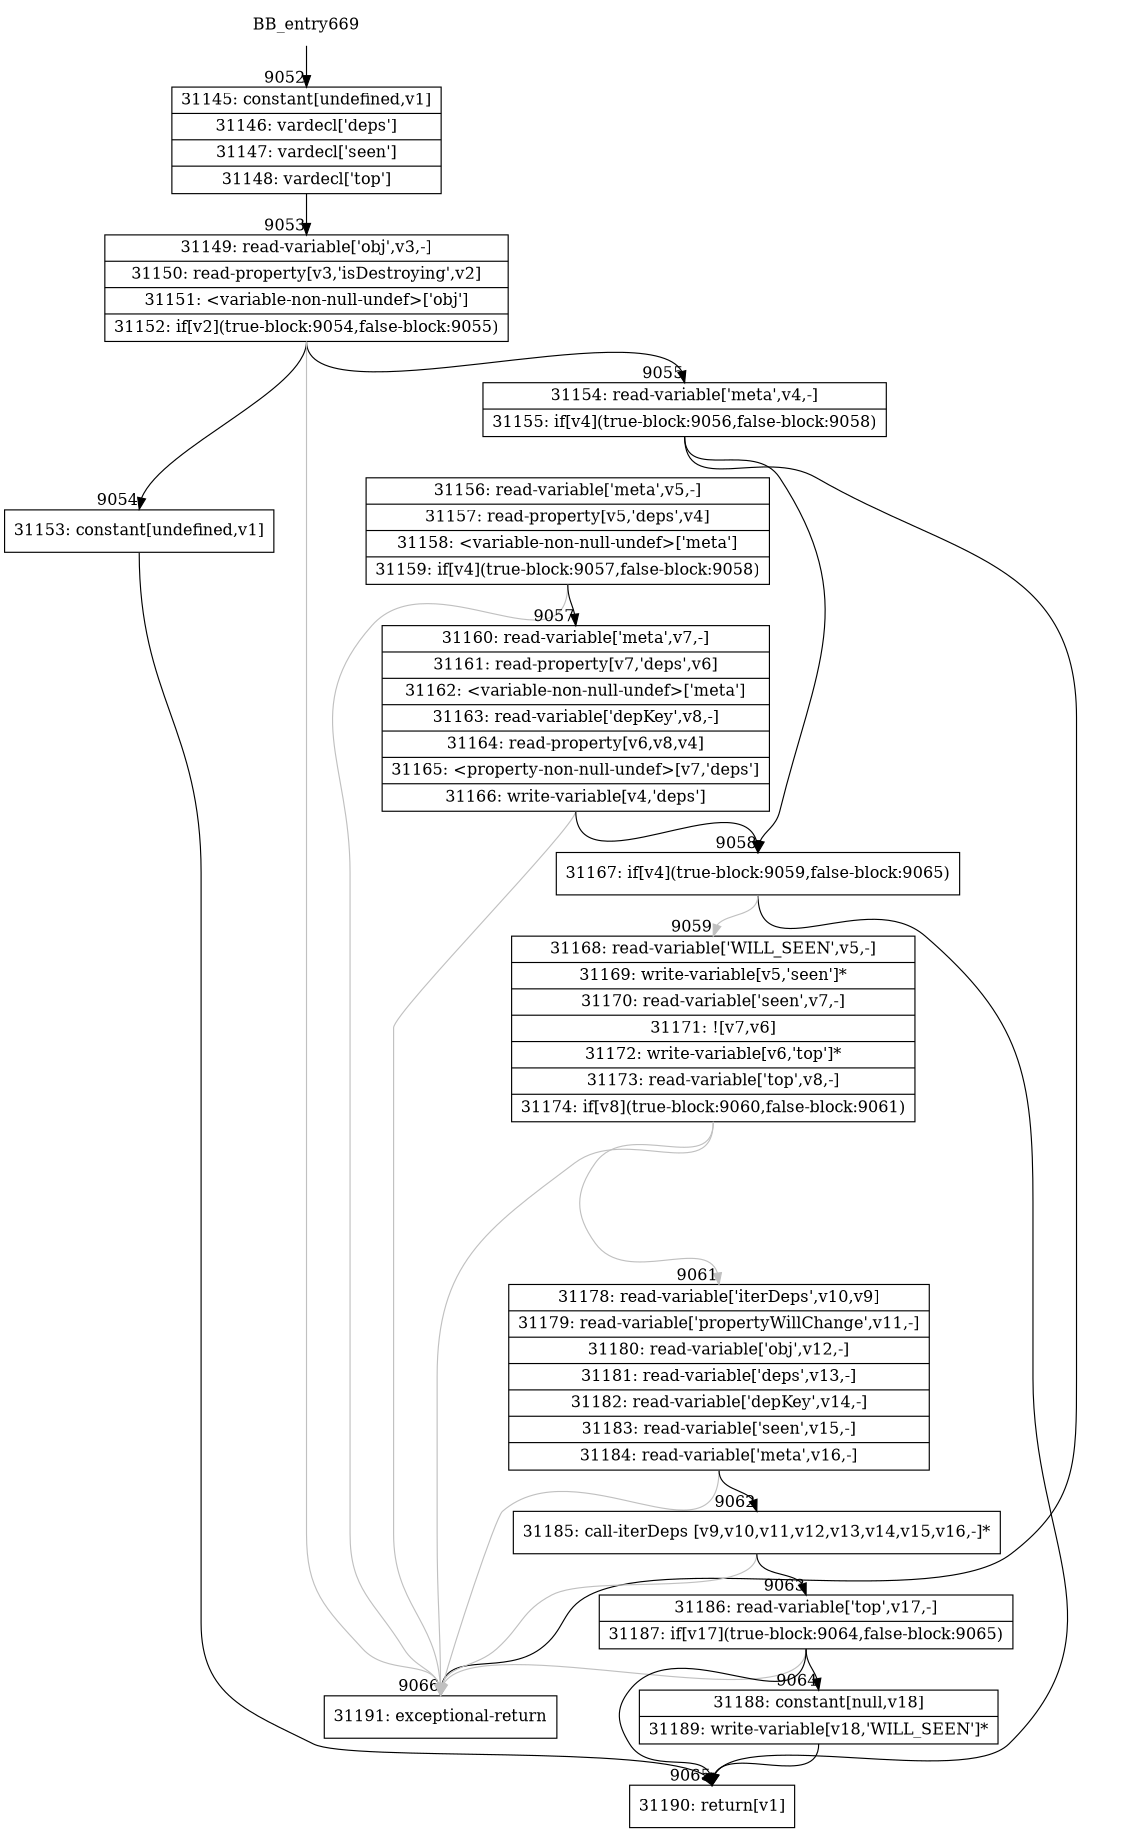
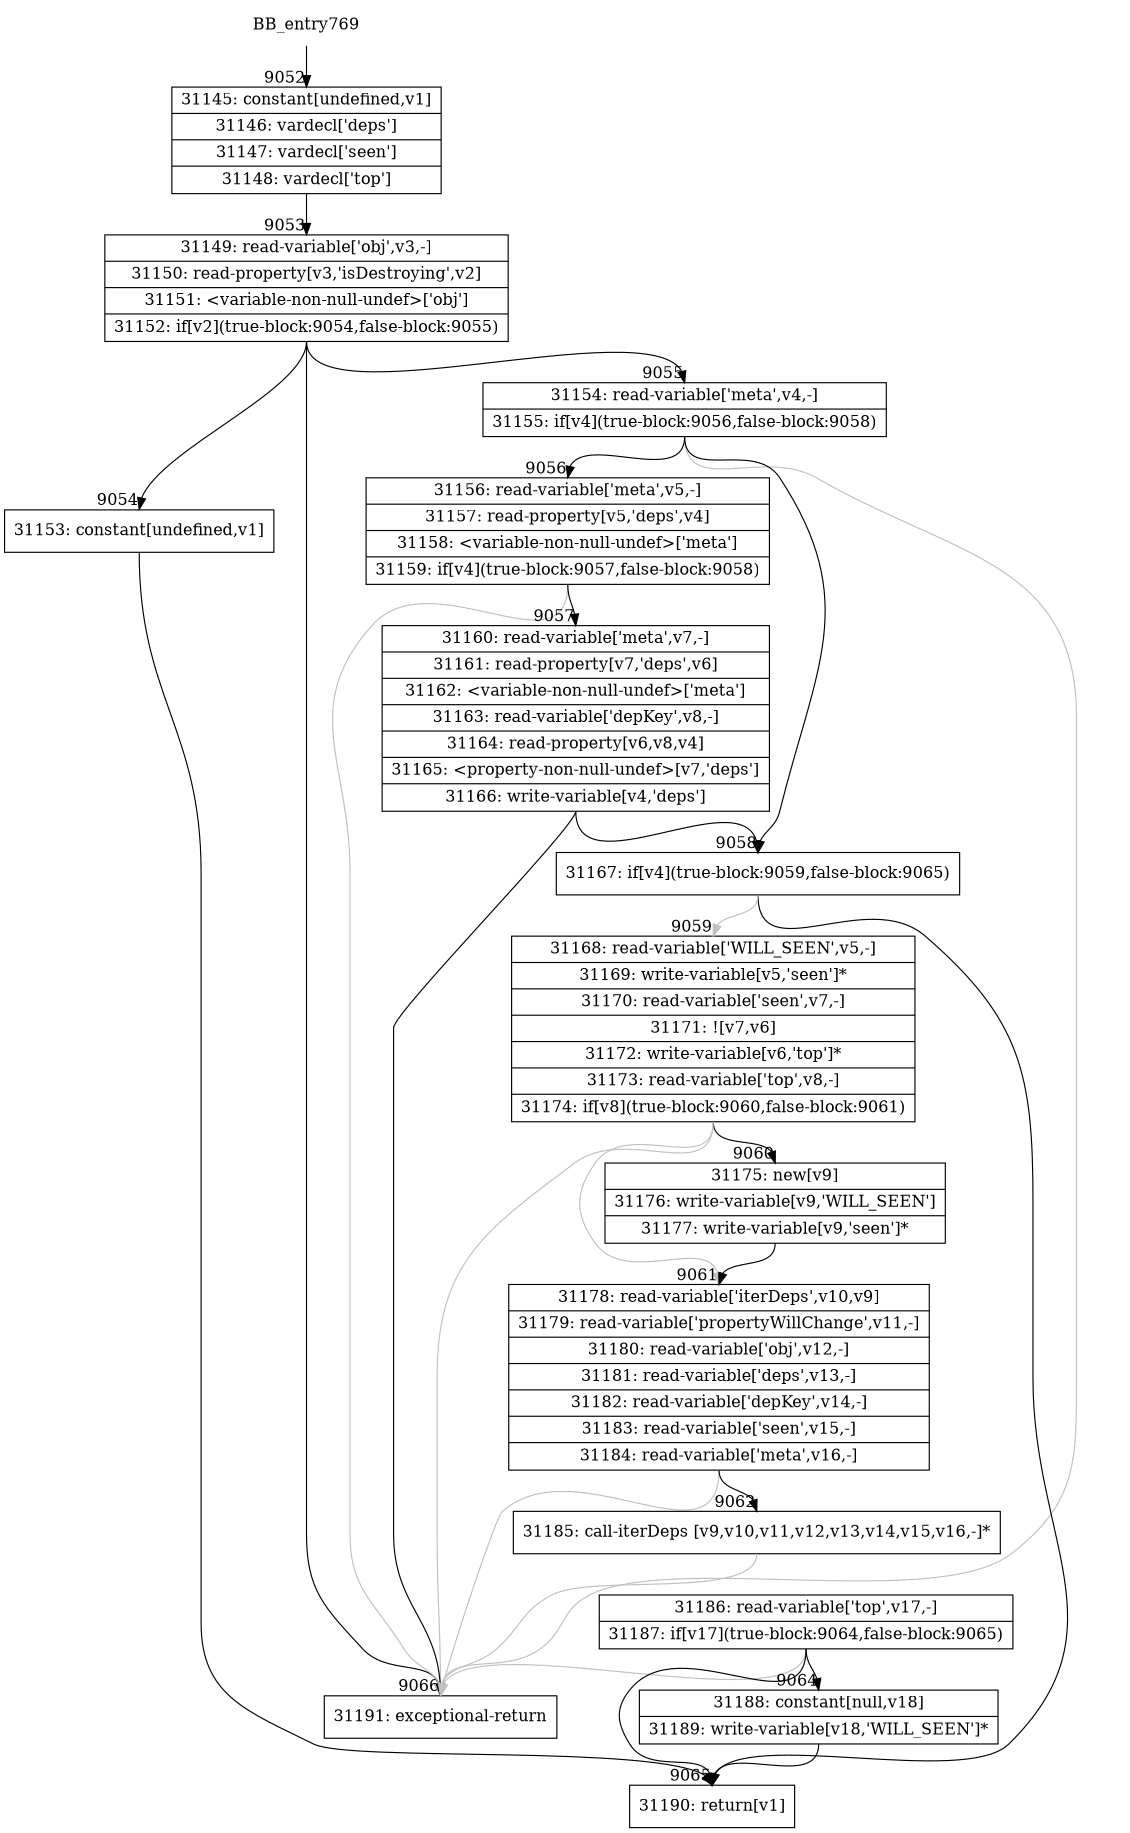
(307, 25) -> (307, 25)
none -> (632, 458)
(307, 1047) -> (307, 1047)
(1077, 1185) -> (1077, 1185)
none -> (775, 1203)
(394, 1218) -> (394, 1218)
(774, 1572) -> none
